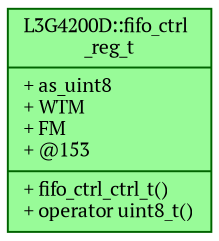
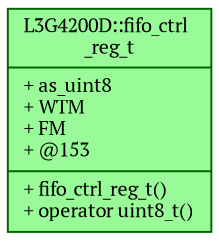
(97, 190) -> (96, 190)
